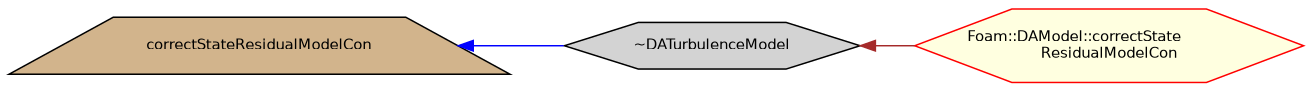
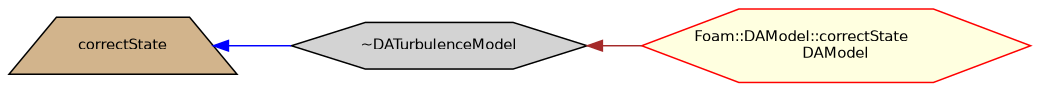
(260, 46) -> (123, 46)
(1109, 46) -> (836, 46)
